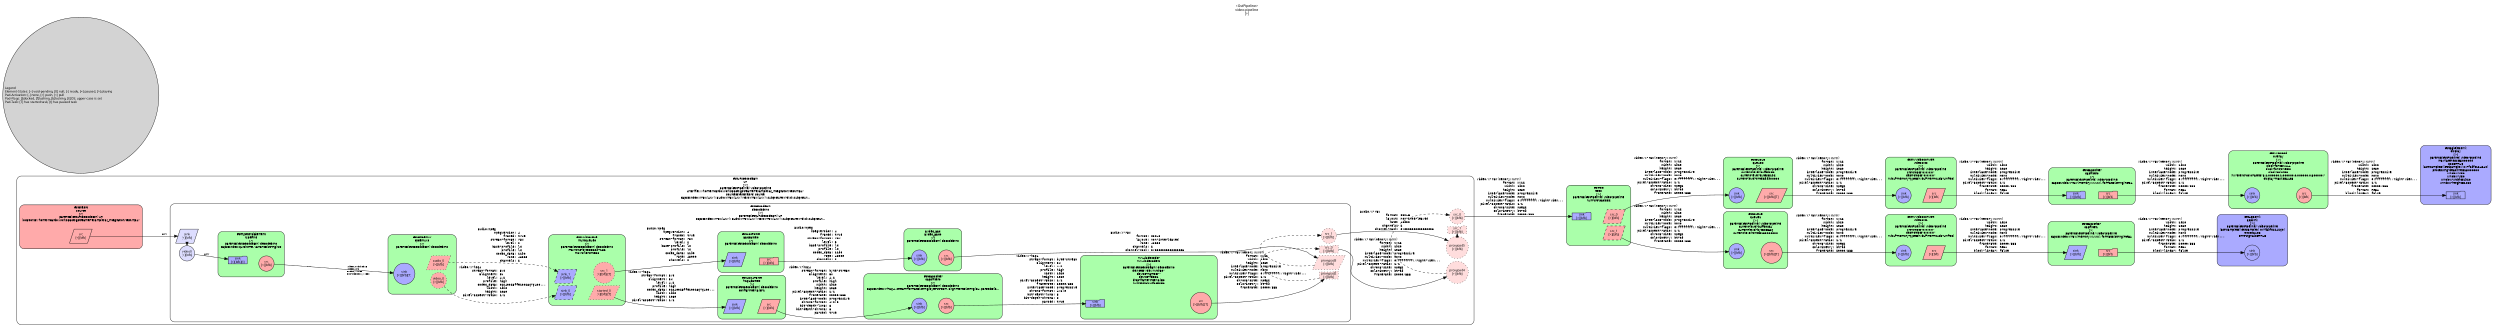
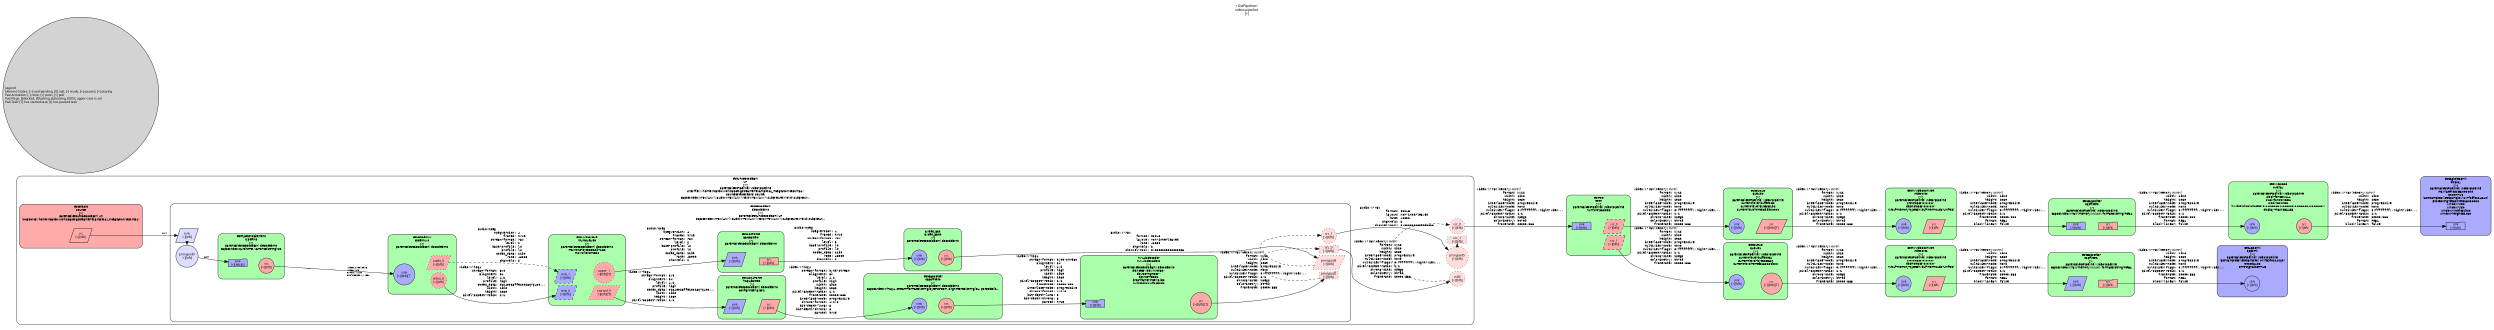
(187, 253) -> (187, 256)
(1457, 272) -> (1457, 279)
(604, 273) -> (604, 273)
(496, 303) -> (496, 303)
